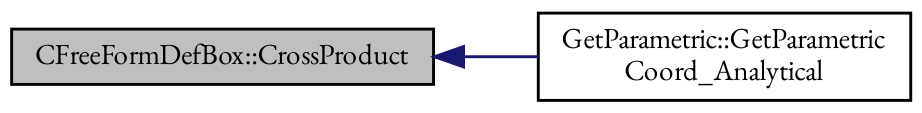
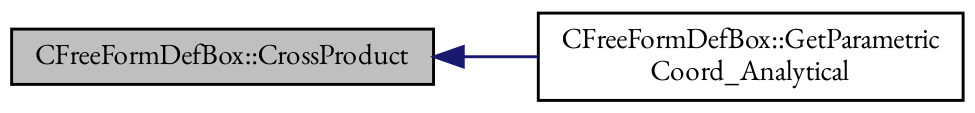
(725, 57) -> (751, 57)
